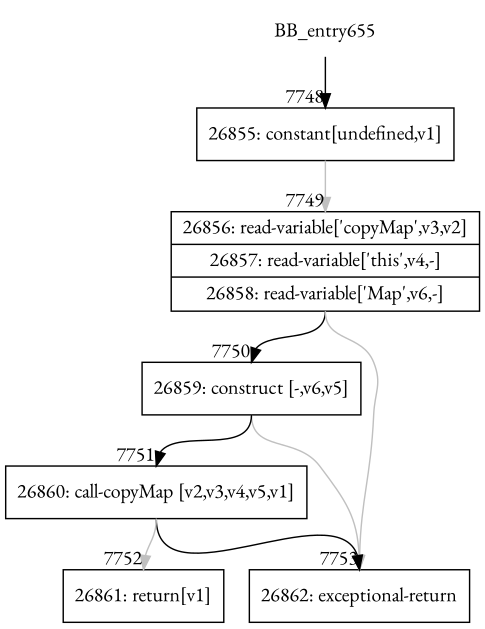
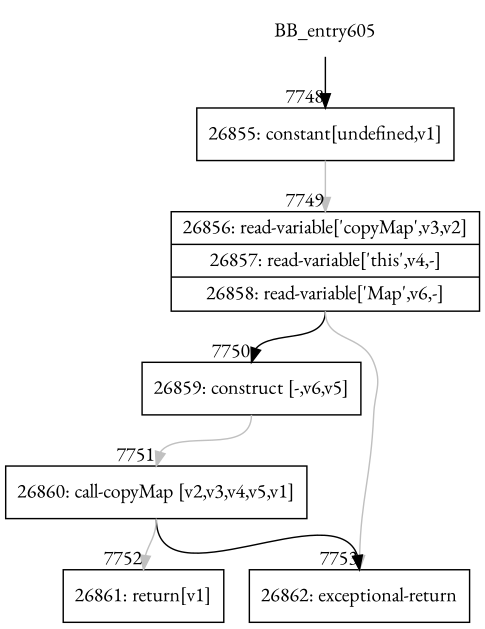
(325, 31) -> (325, 31)
(211, 440) -> (211, 440)
(322, 469) -> none
